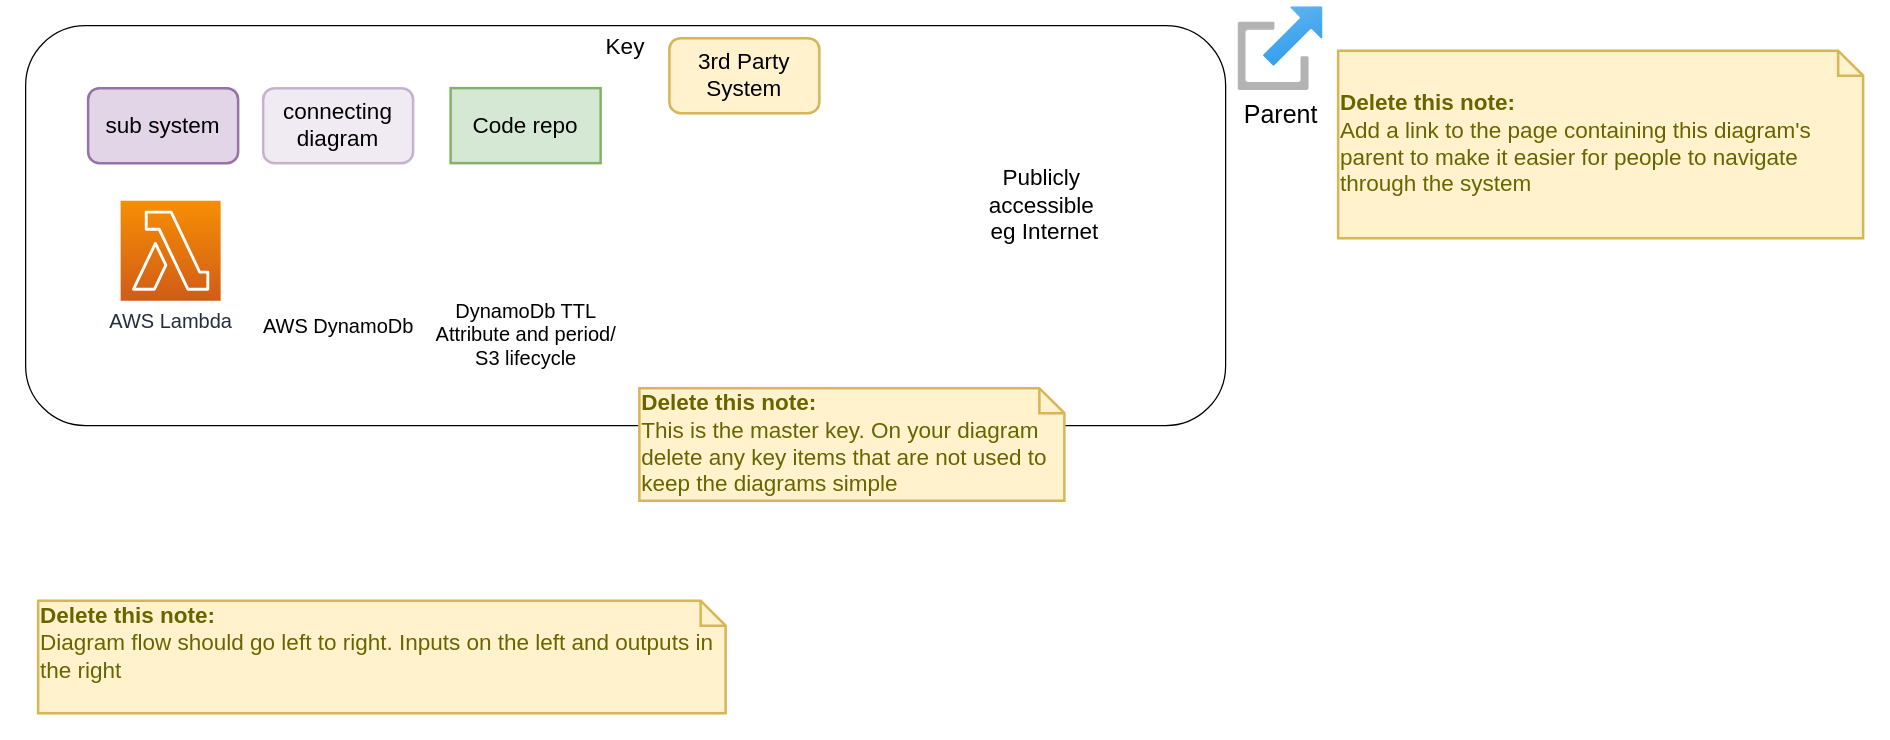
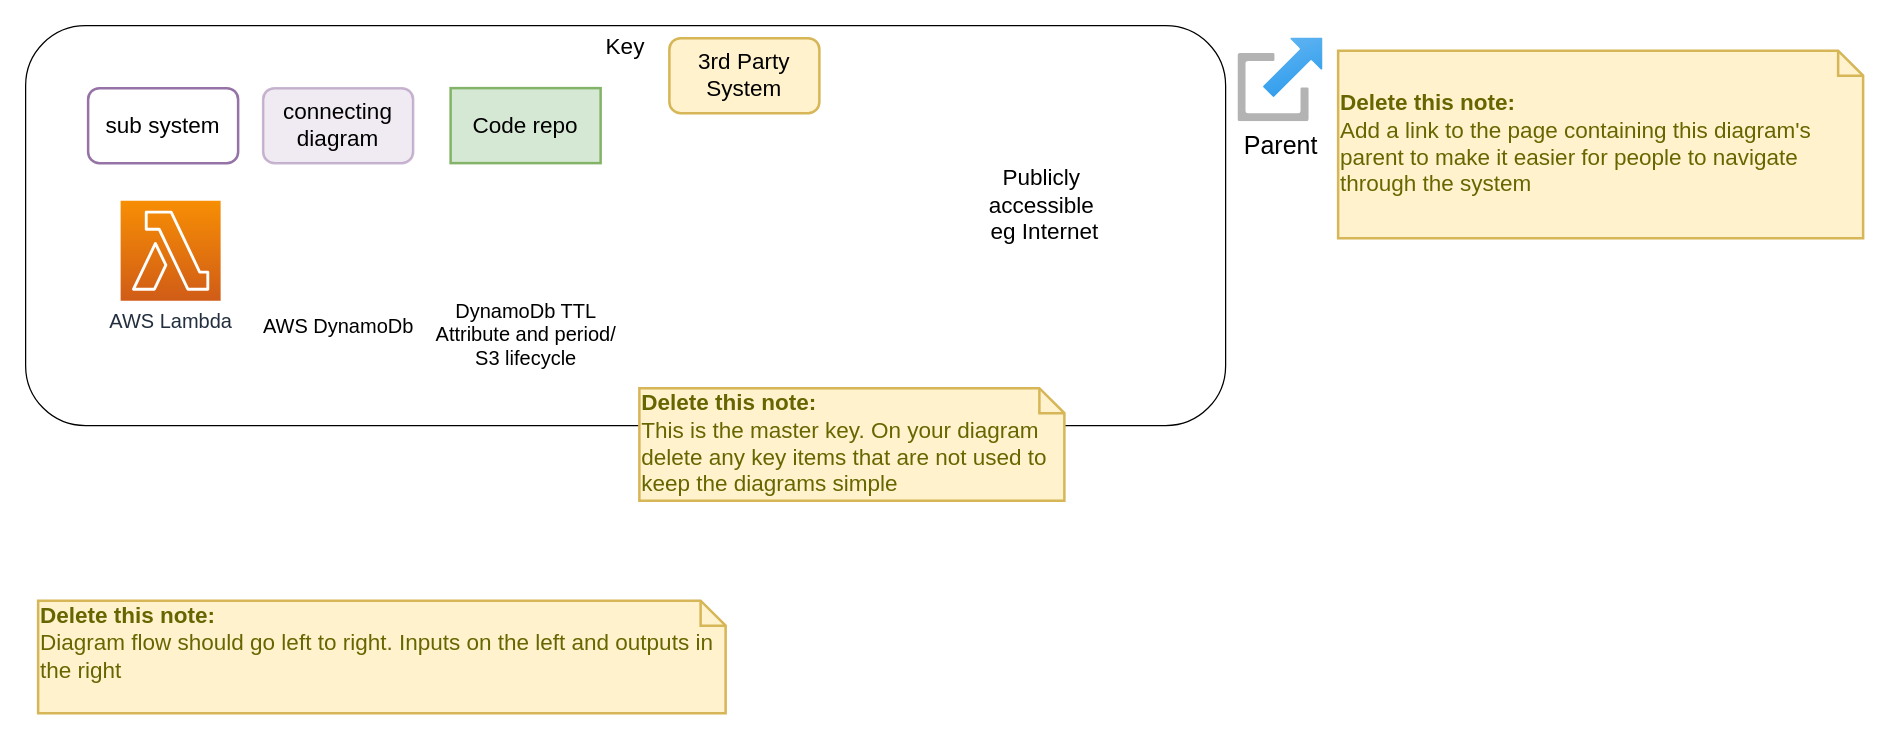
(1281, 49) -> (1281, 80)
(163, 126) -> (163, 126)
